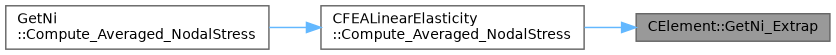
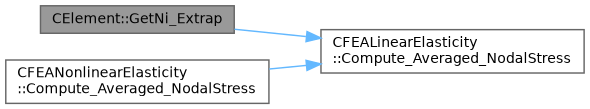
(137, 27) -> (137, 82)
(603, 27) -> (270, 33)
